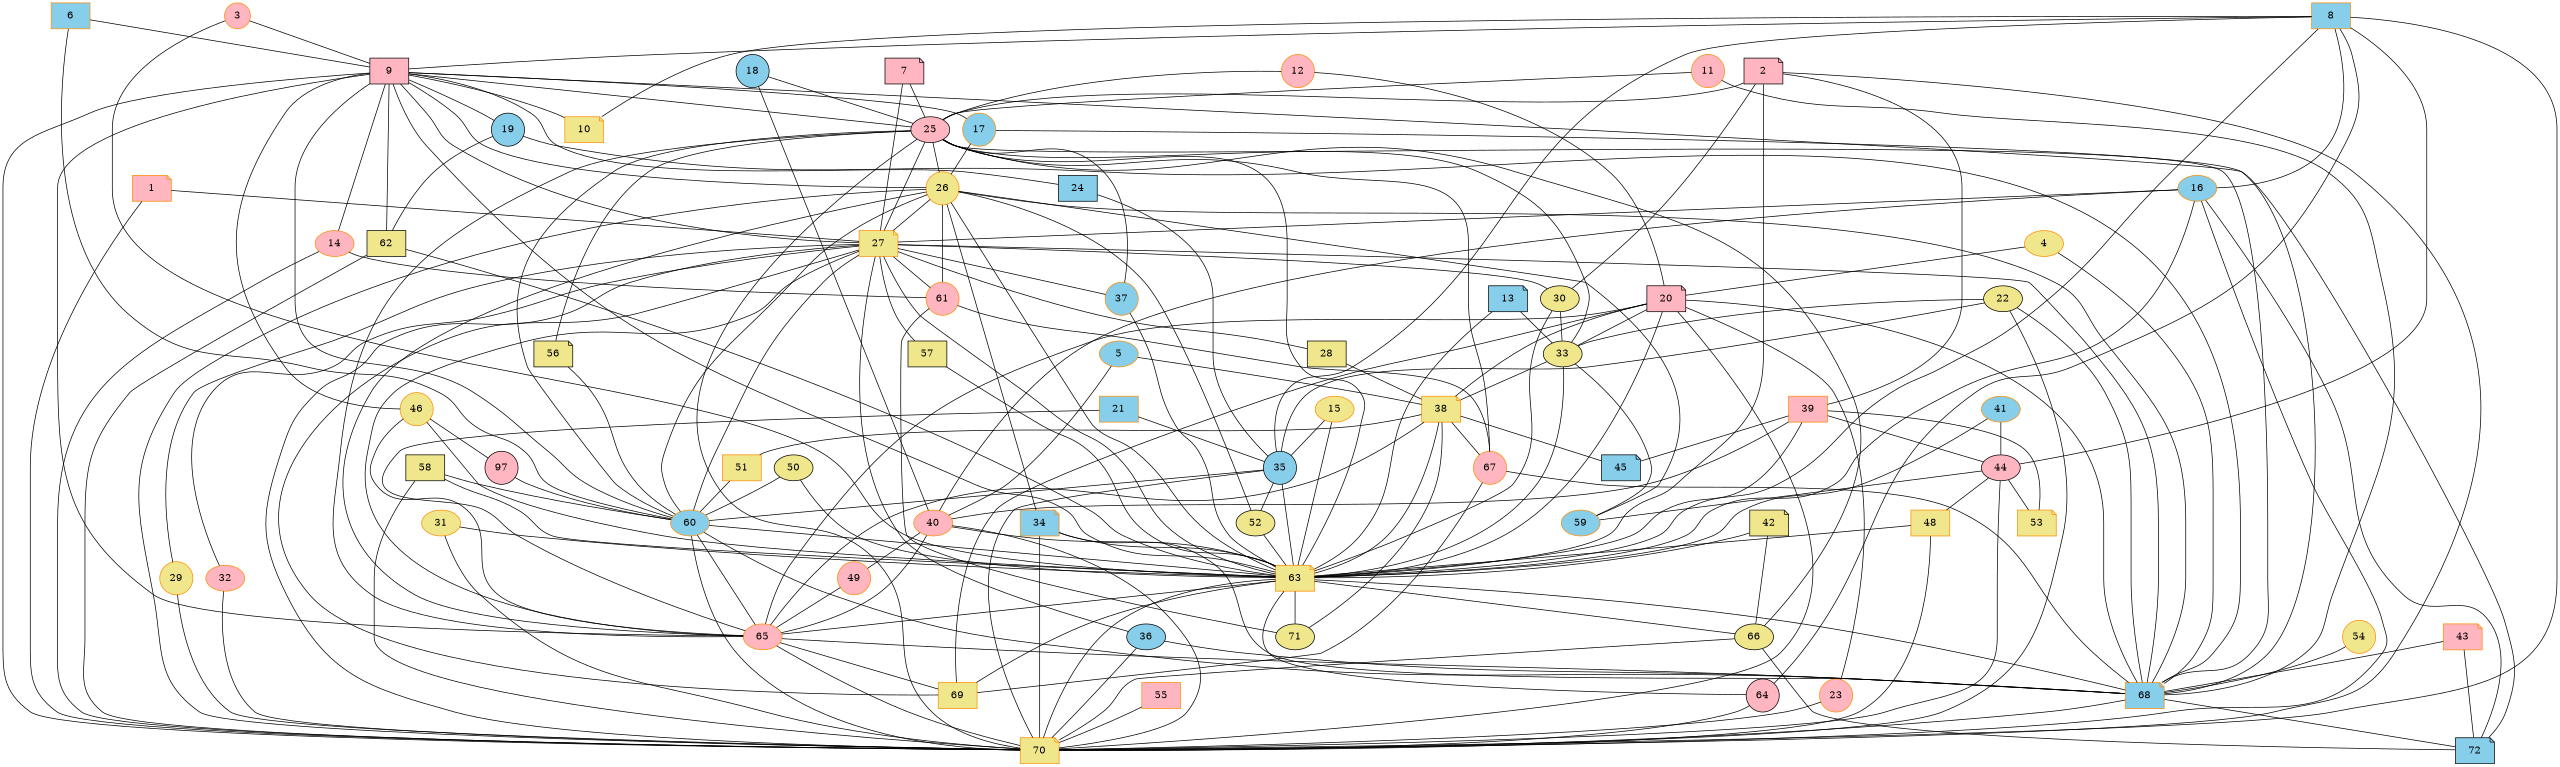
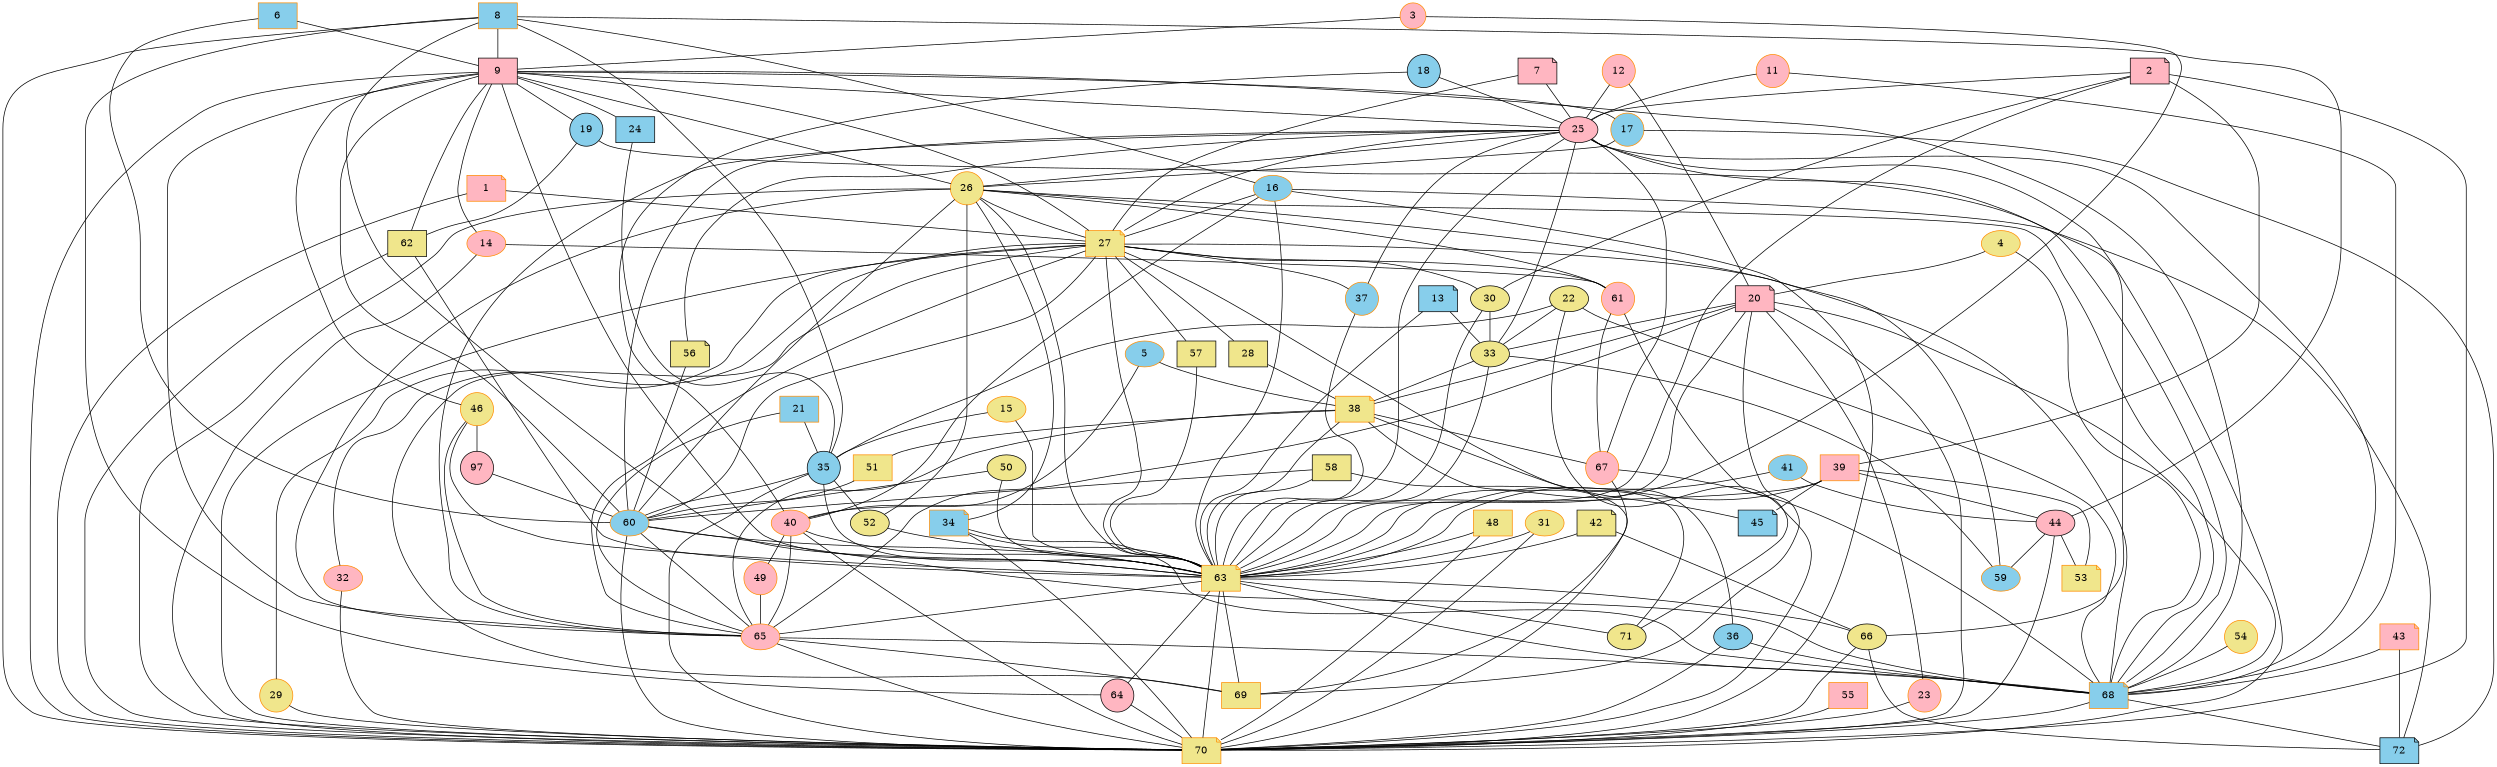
(584, 130) -> none
(1968, 494) -> none
